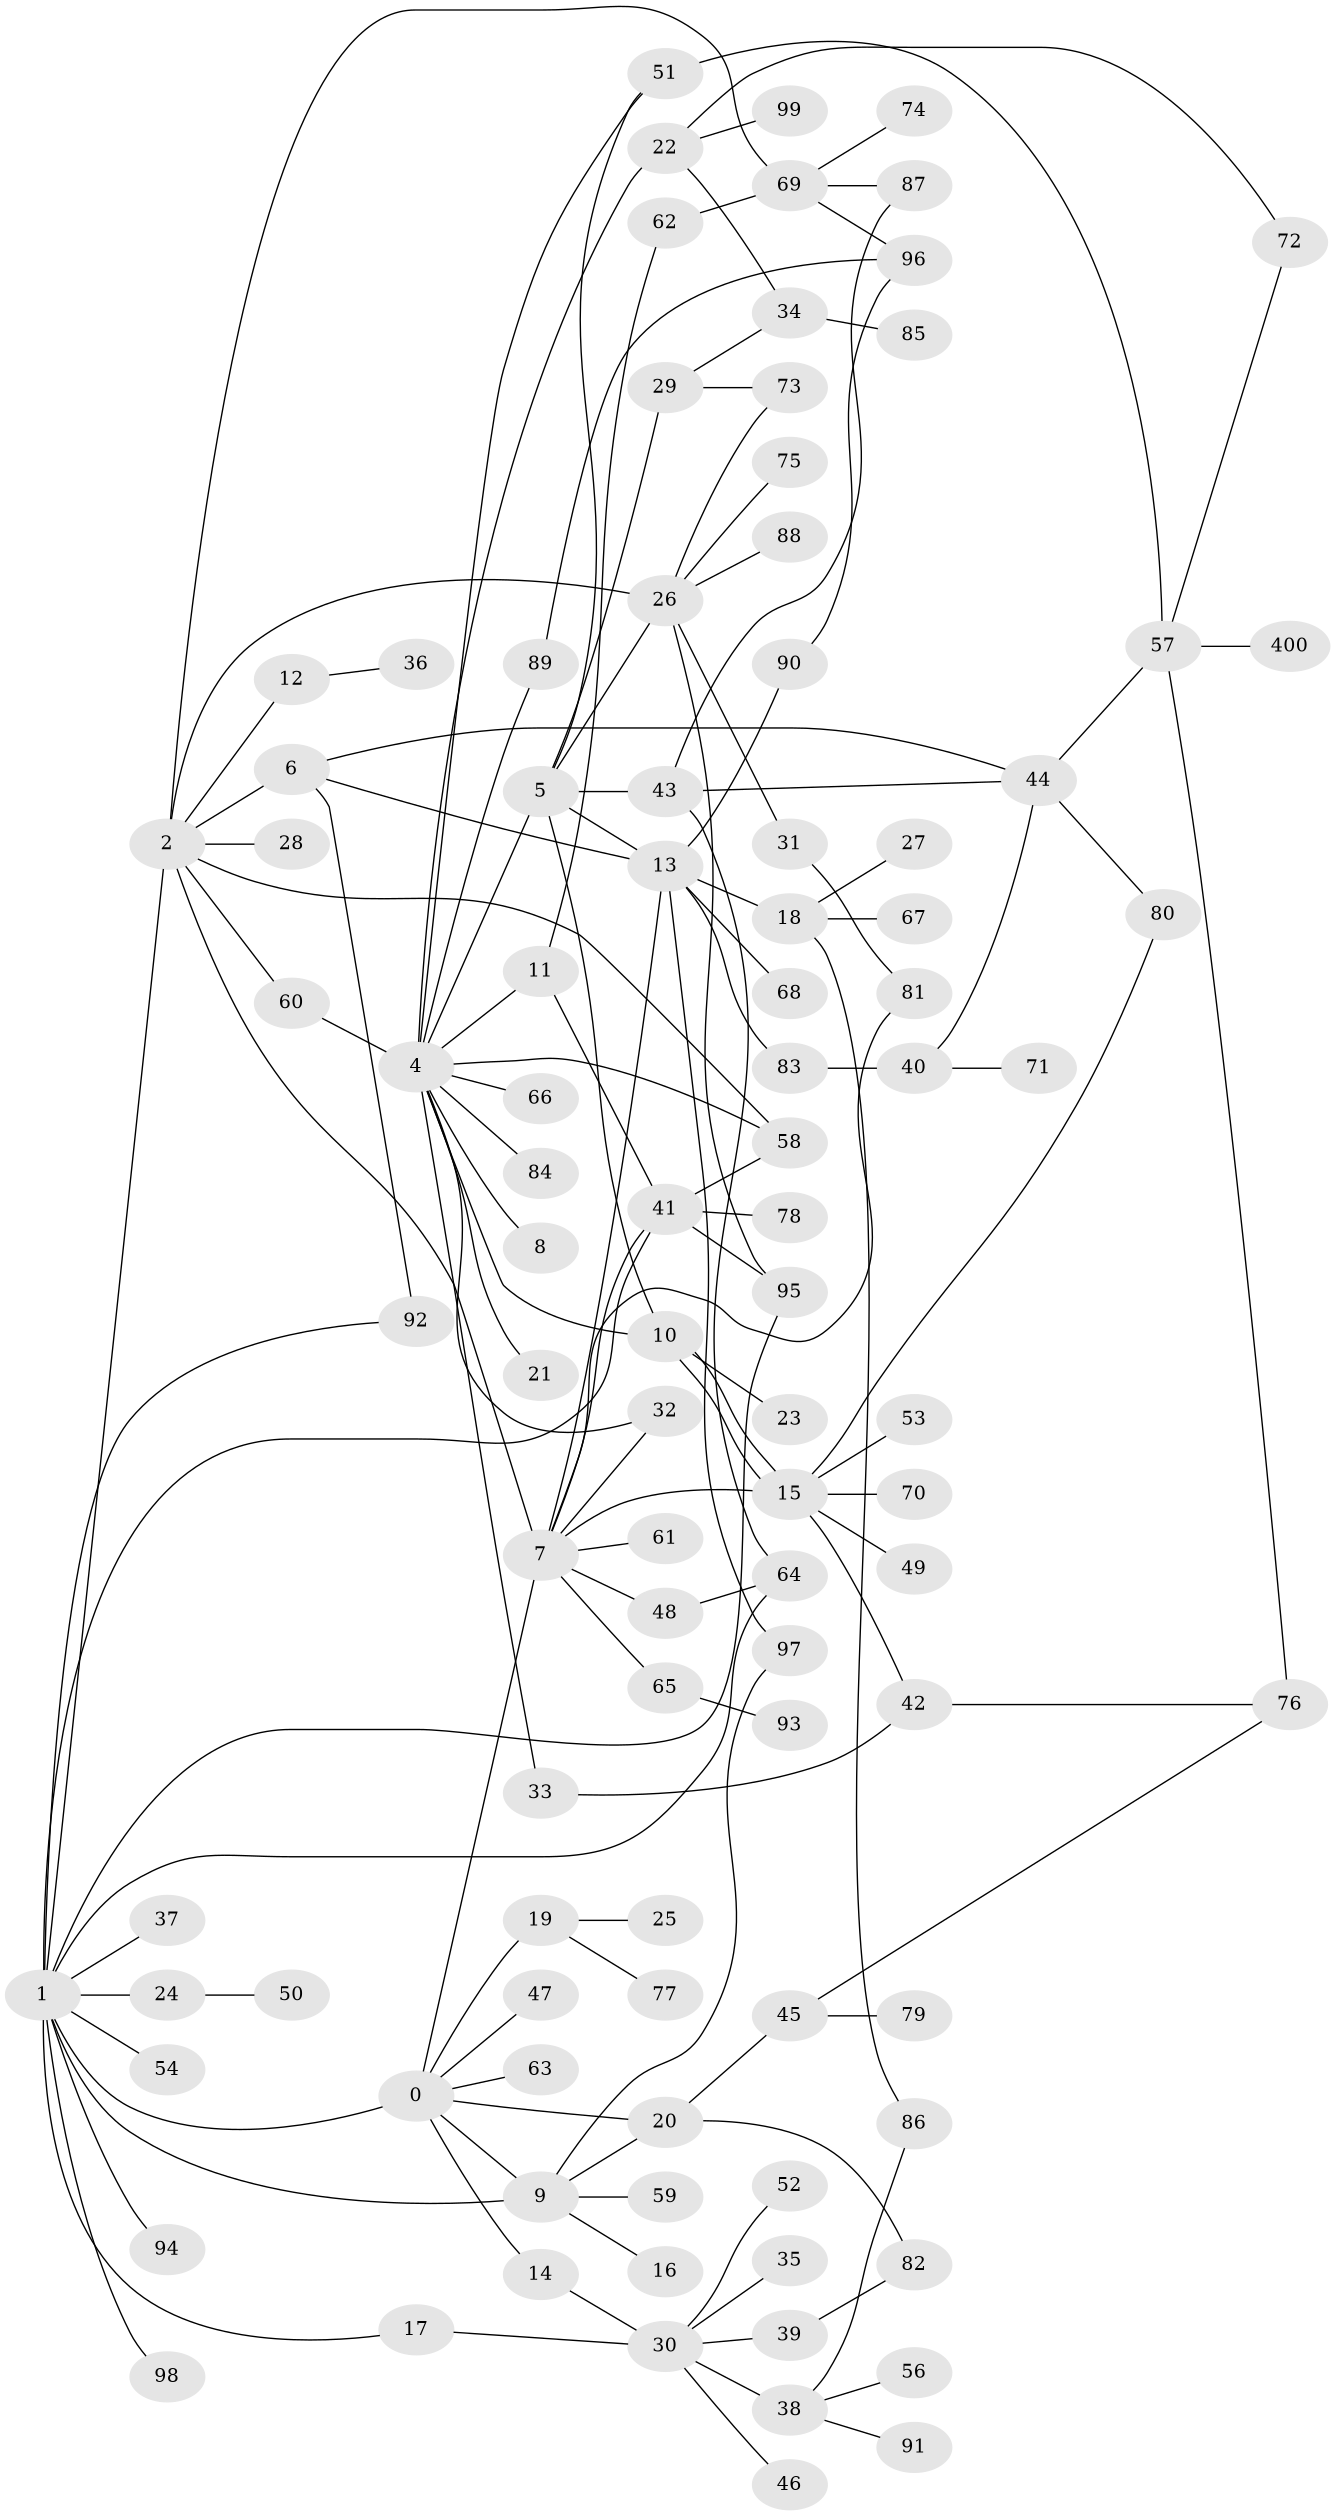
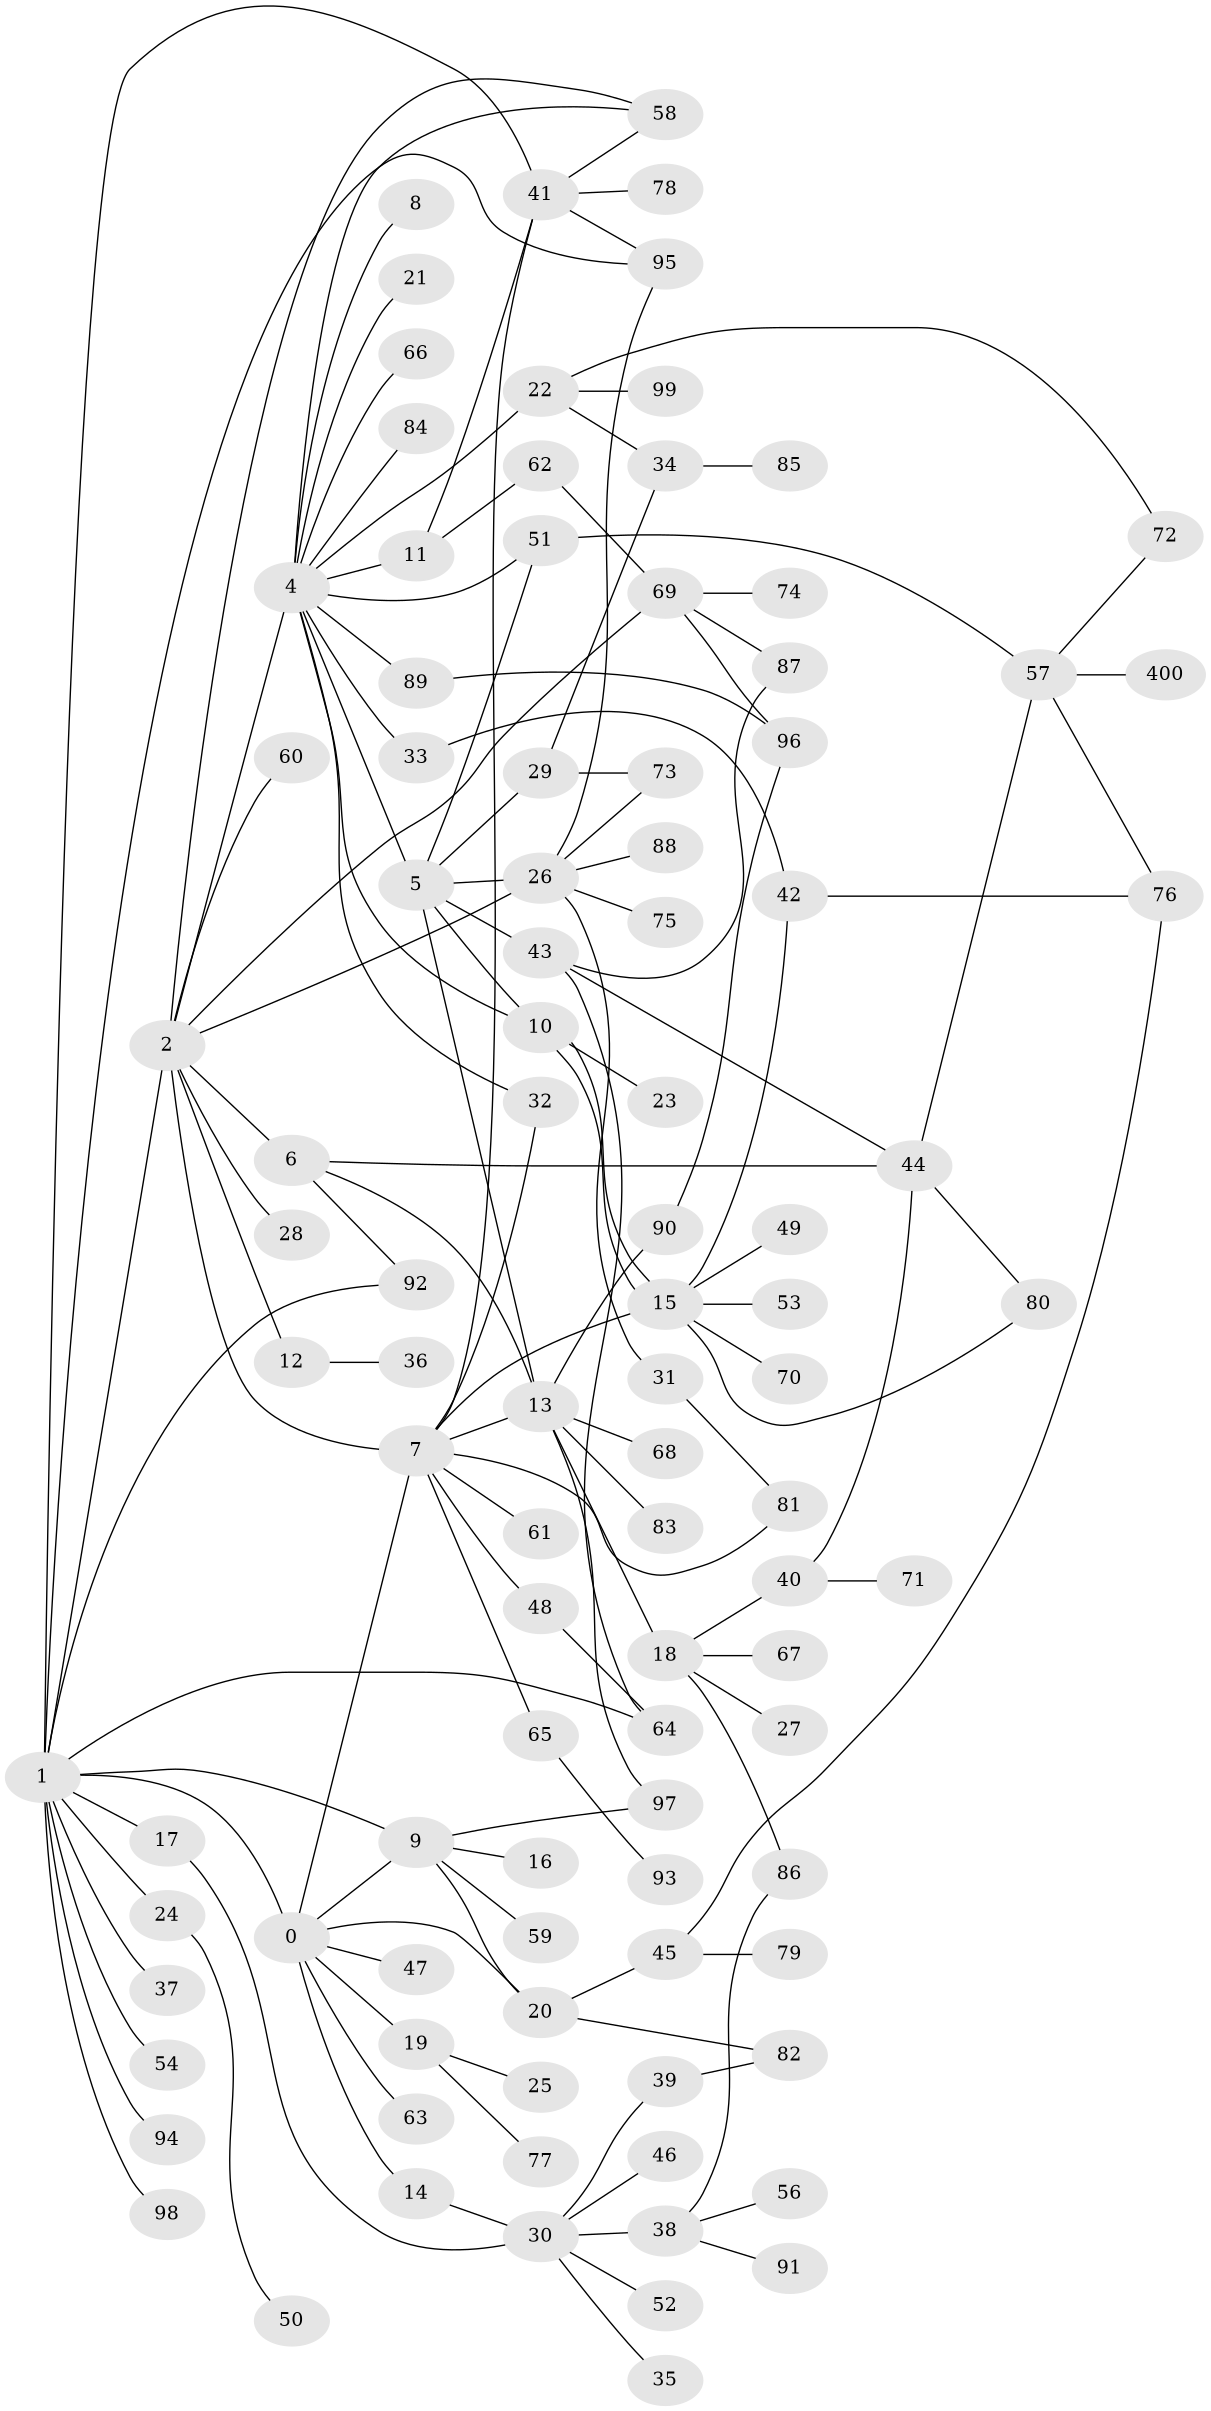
(354, 1035) -> (229, 816)
(846, 1068) -> (728, 1618)
